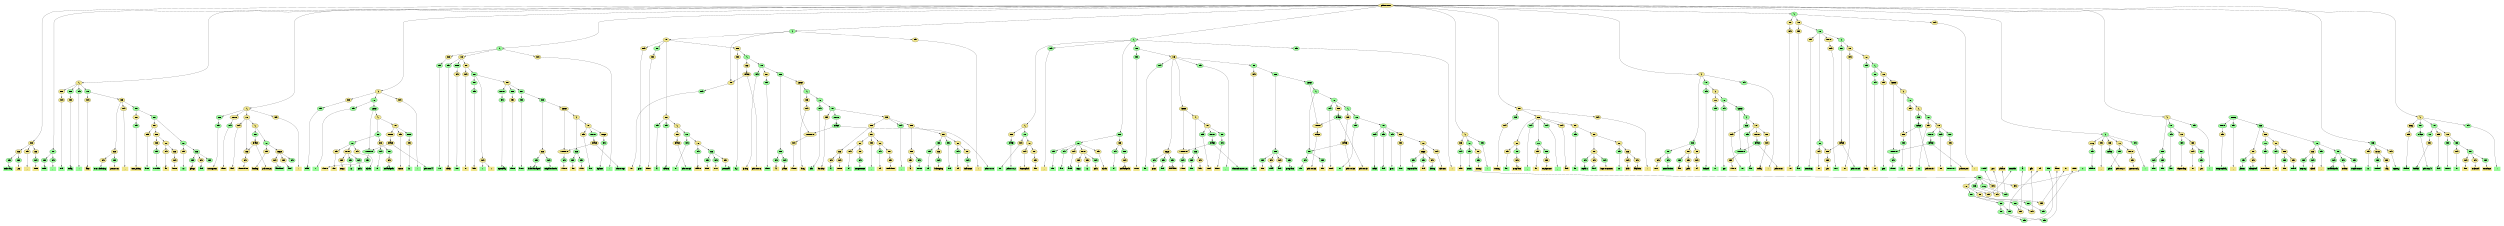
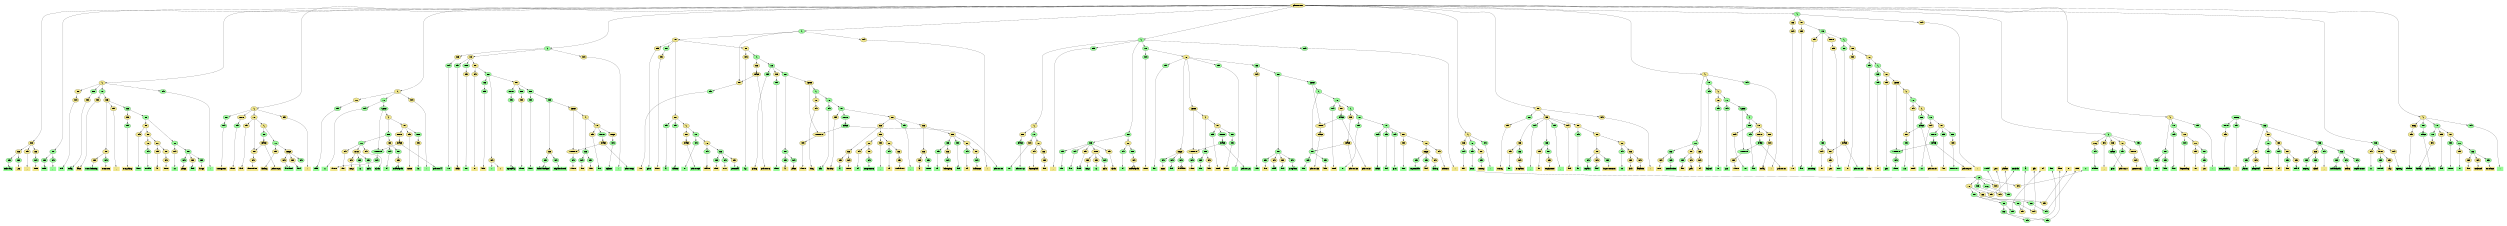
none -> (202, 169)
(1240, 169) -> (1246, 169)
